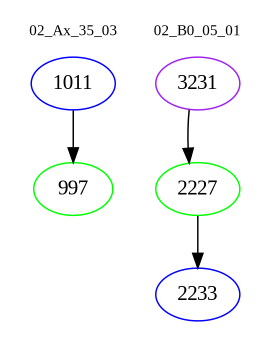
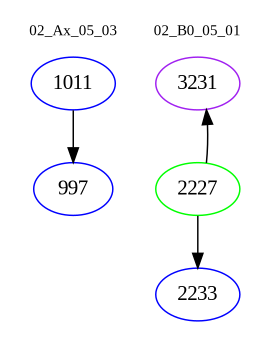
(74, 32) -> (74, 32)
(188, 129) -> (208, 144)
(73, 189) -> (73, 189)
